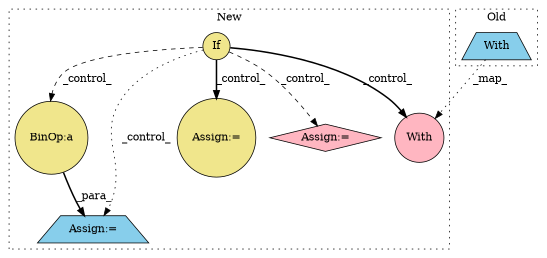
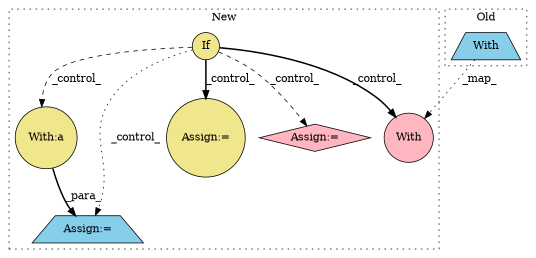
(51, 138) -> (46, 138)
